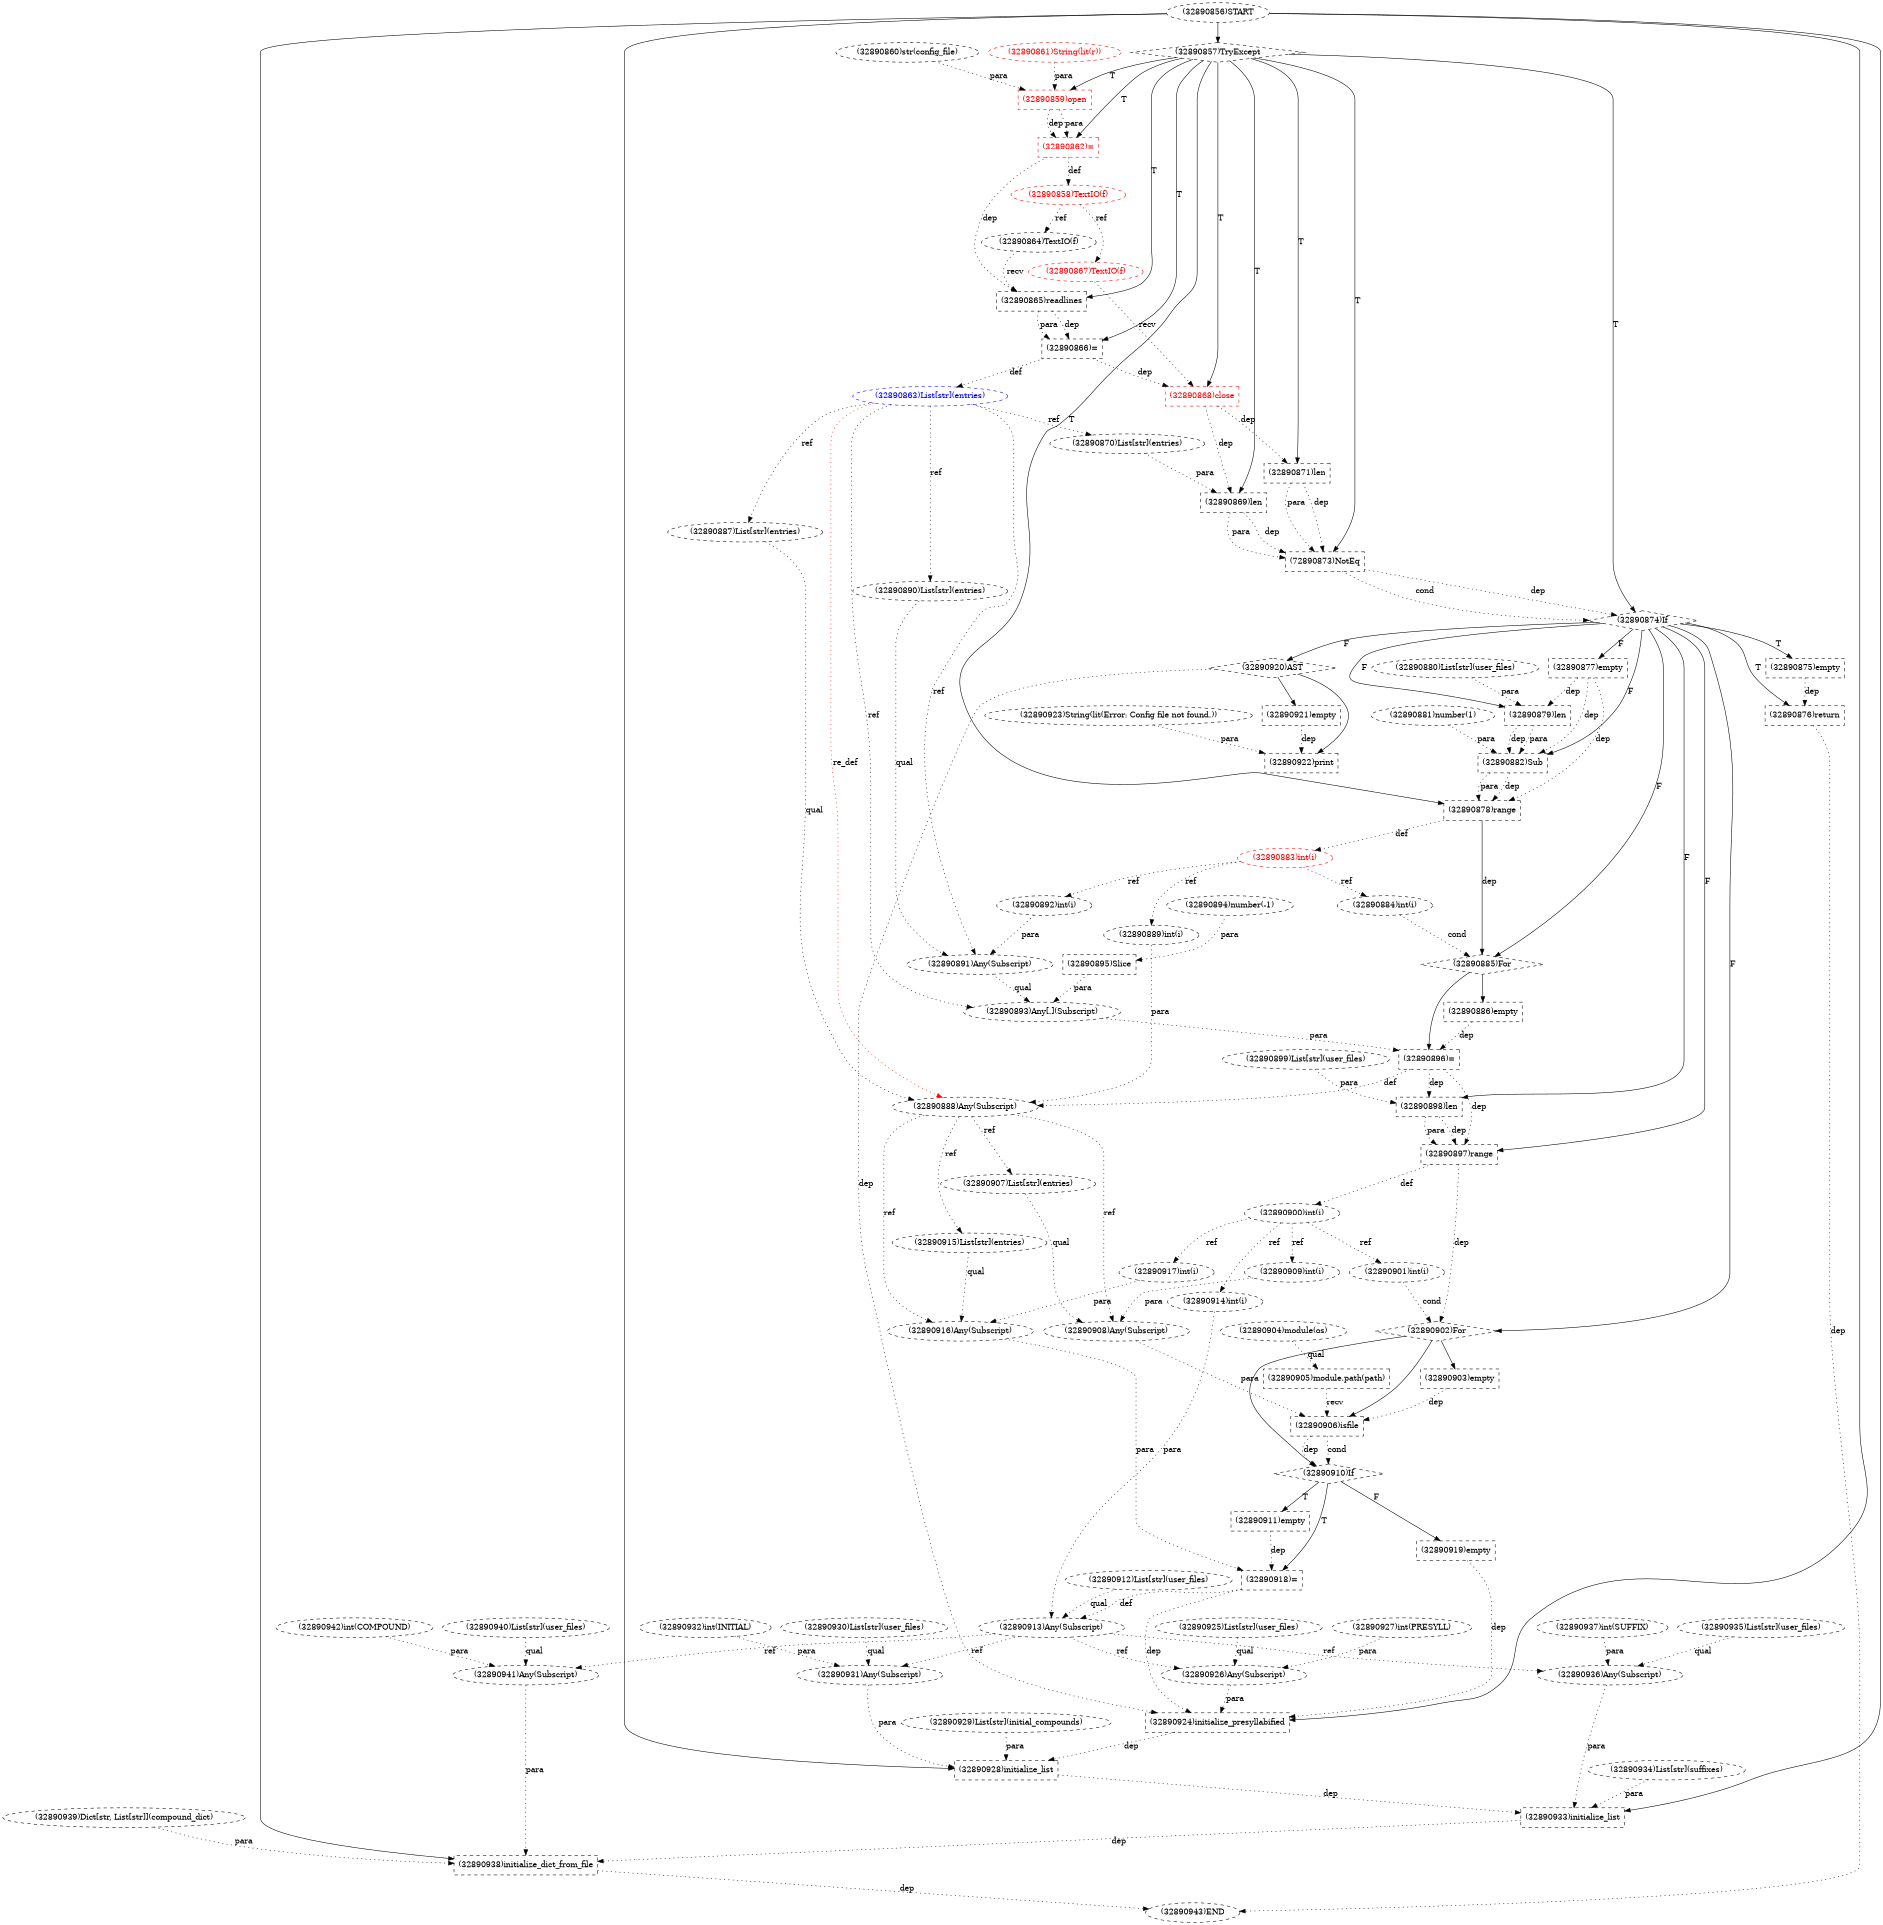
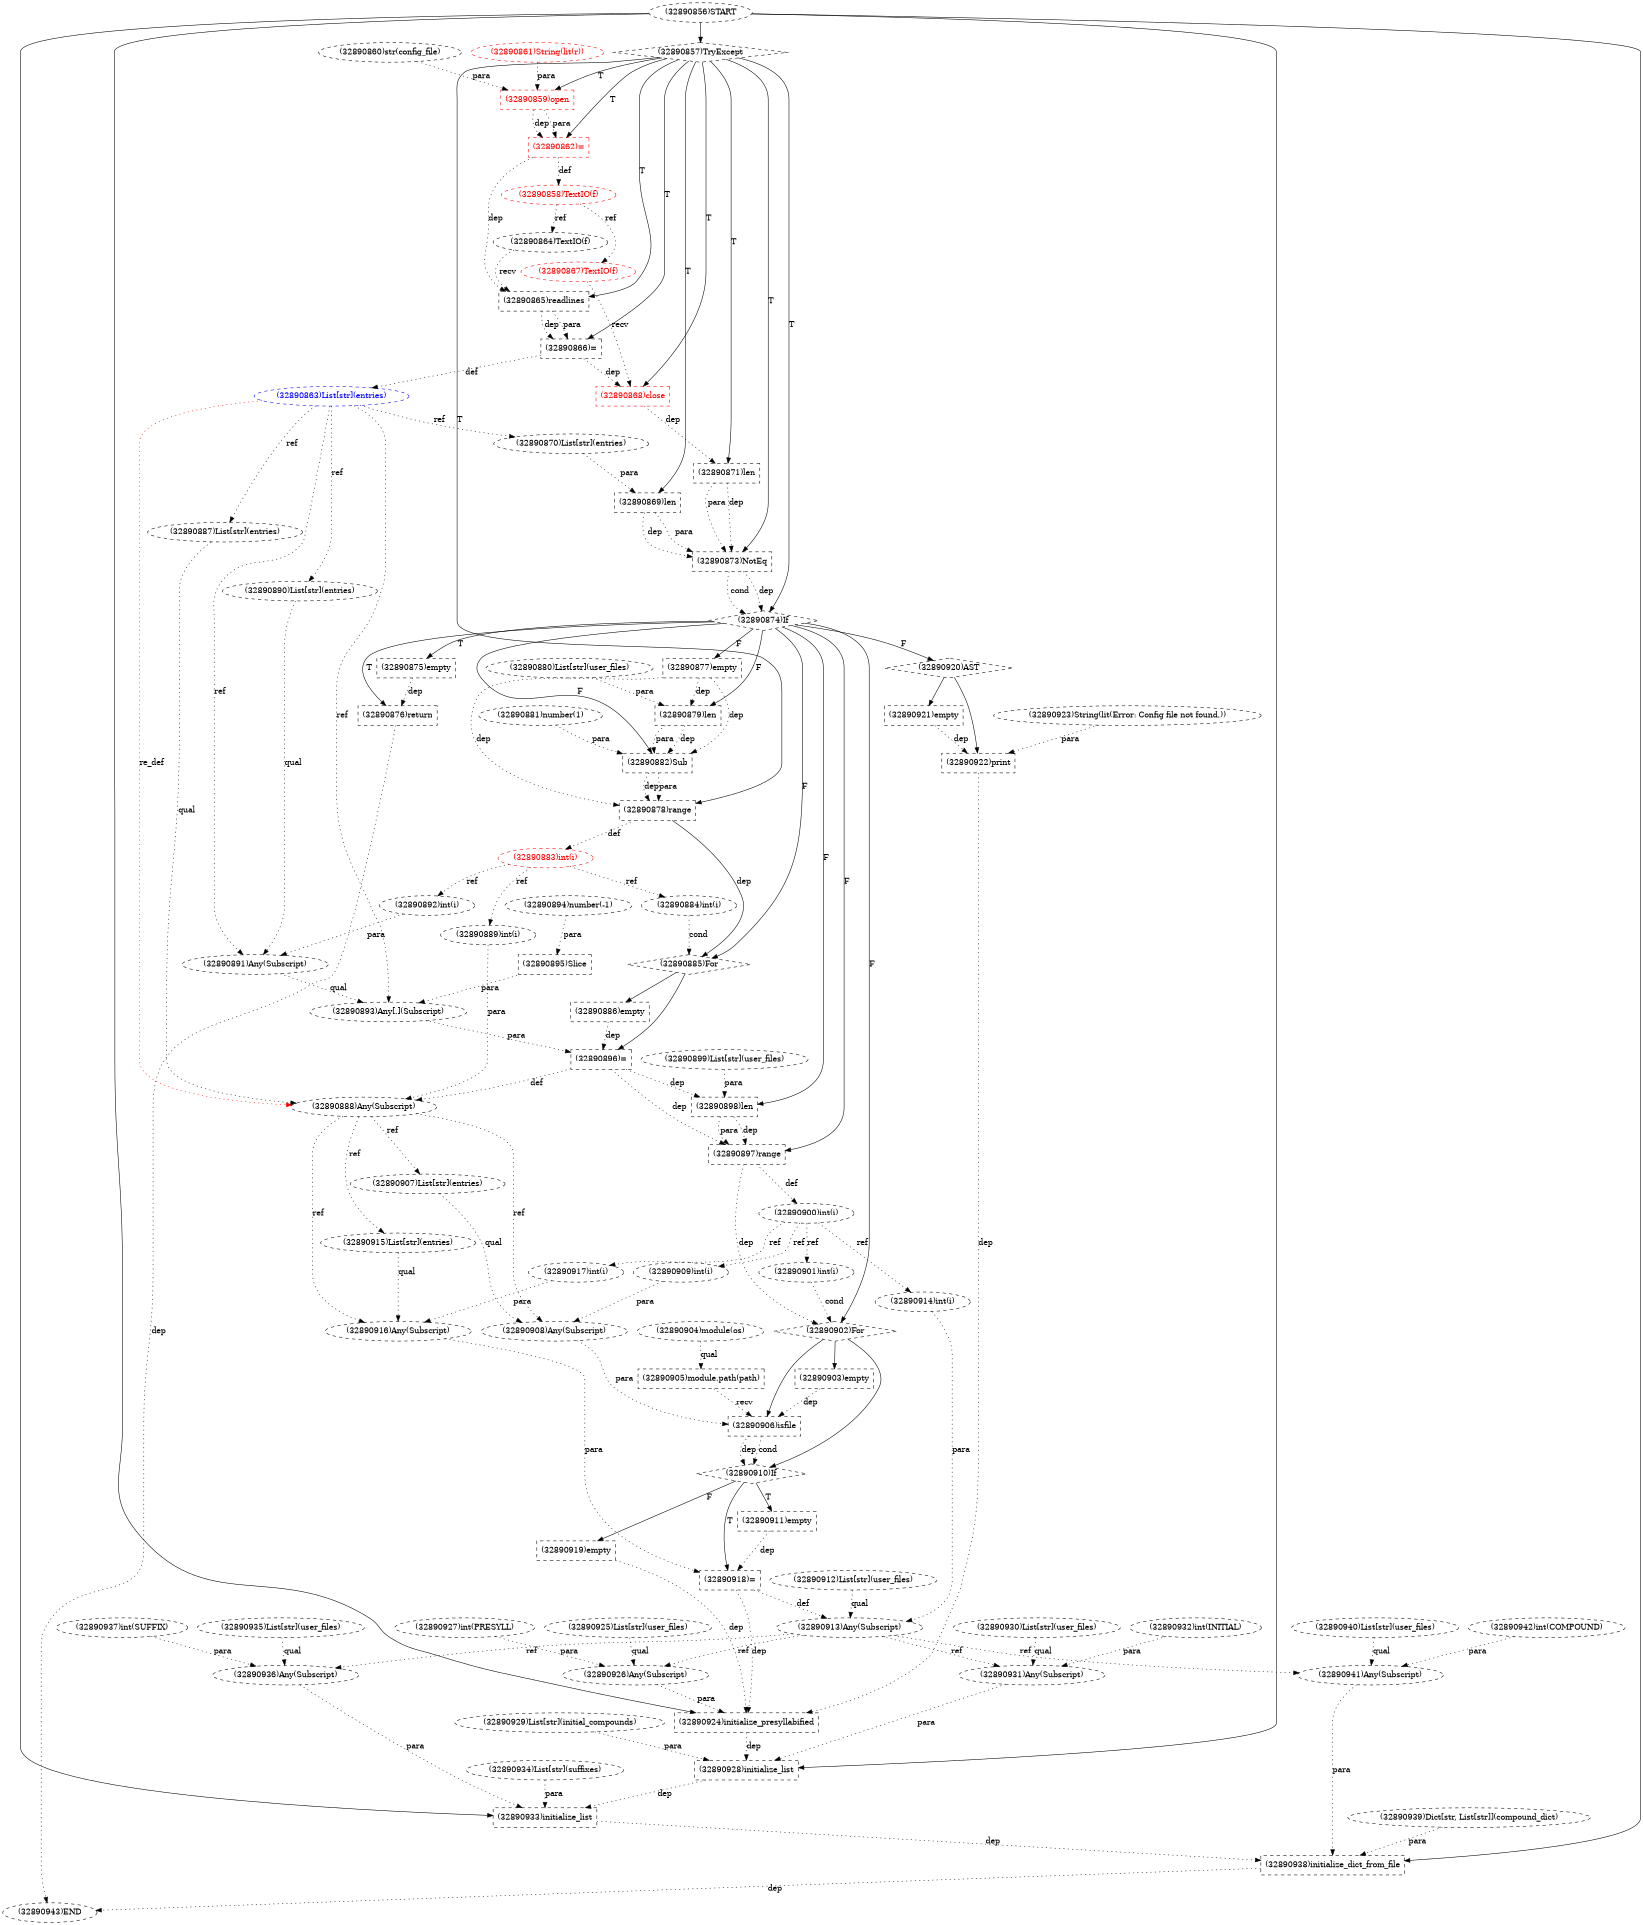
(1217, 447) -> none
(1325, 562) -> (732, 562)
(859, 1152) -> (978, 1285)
